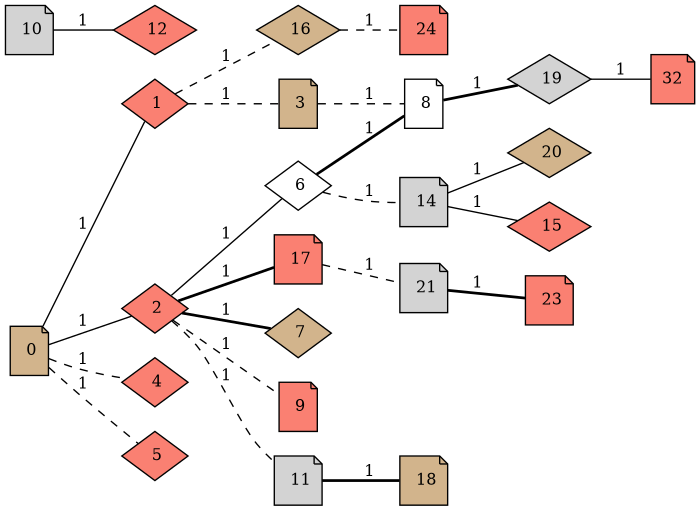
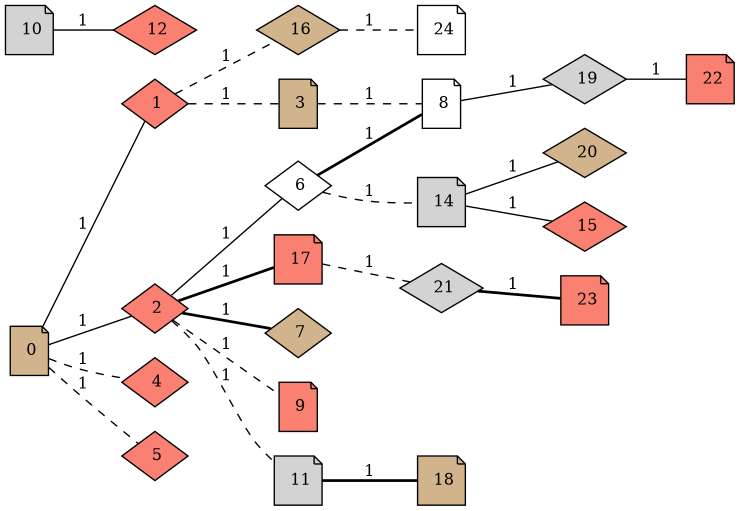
(424, 30) -> (441, 30)
(673, 79) -> (710, 79)
(481, 93) -> (506, 93)
(424, 288) -> (441, 288)
